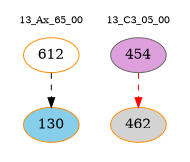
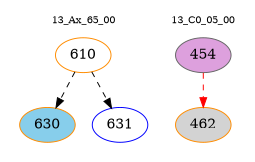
(138, 21) -> (203, 21)
(51, 55) -> (83, 55)
(51, 125) -> (47, 125)
none -> (120, 125)
